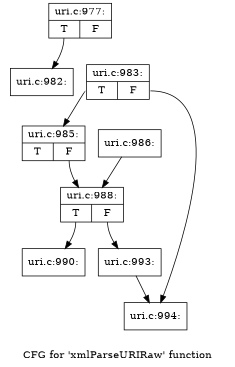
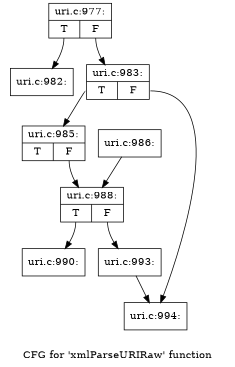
none -> (97, 49)
